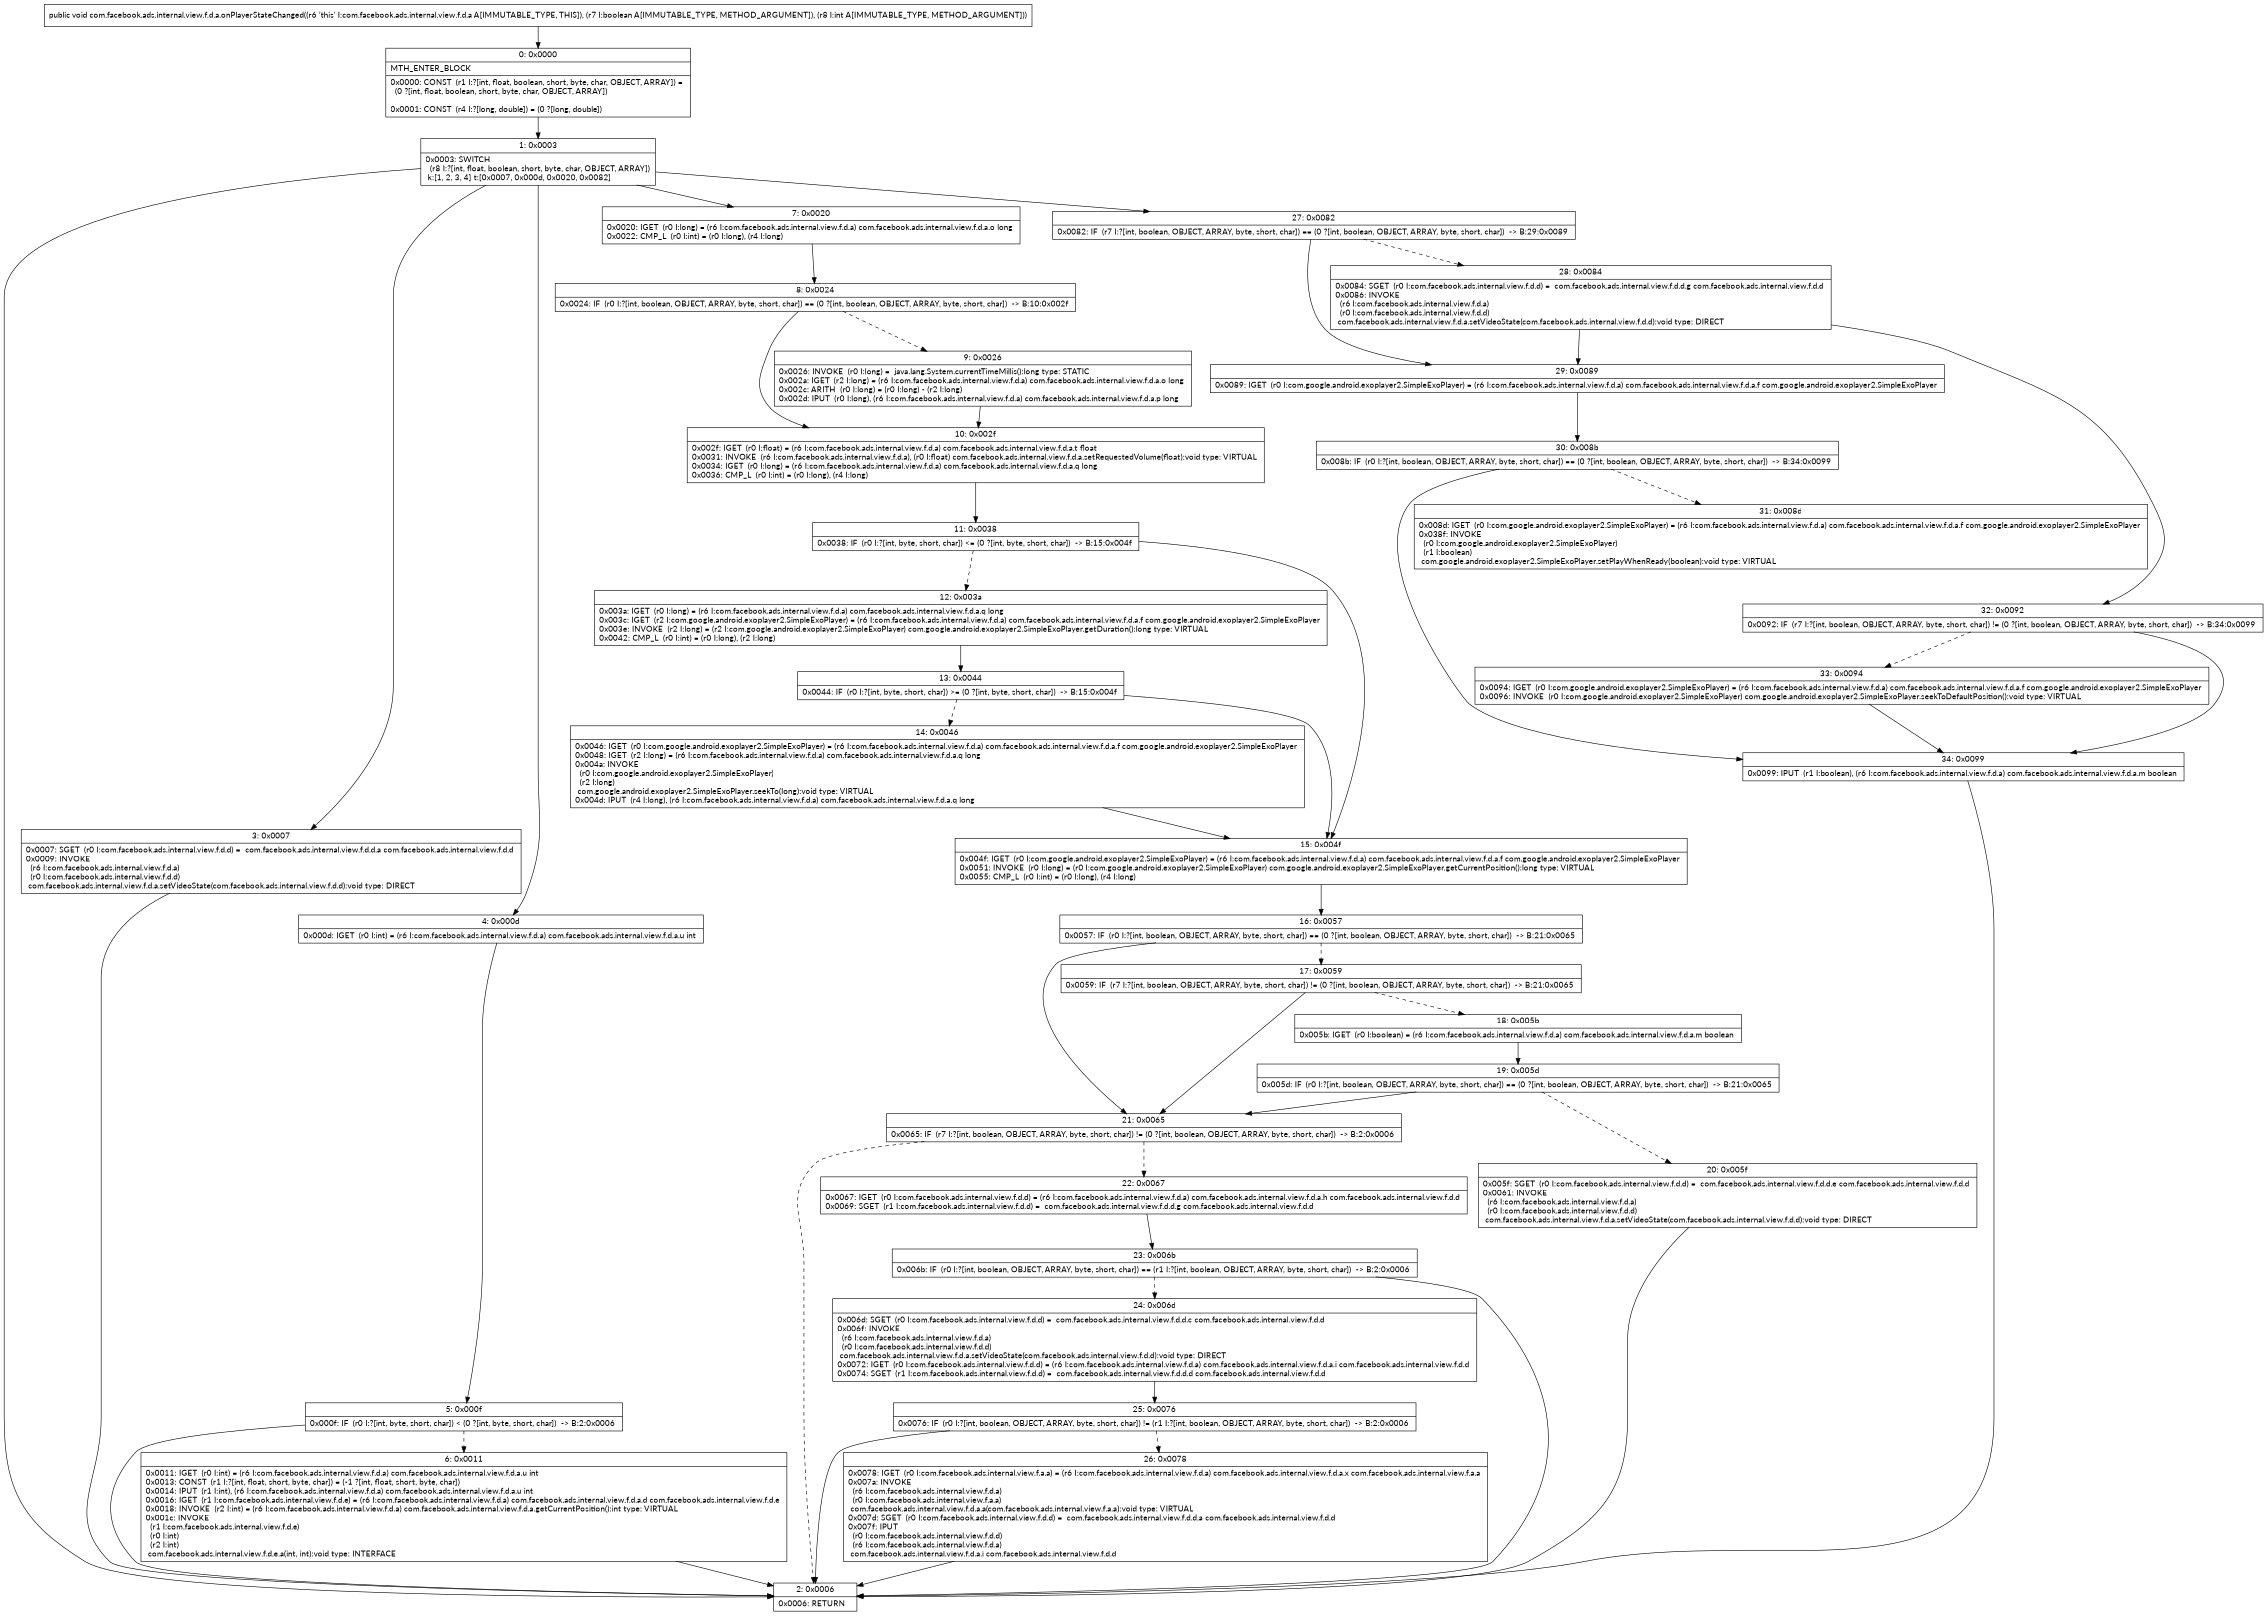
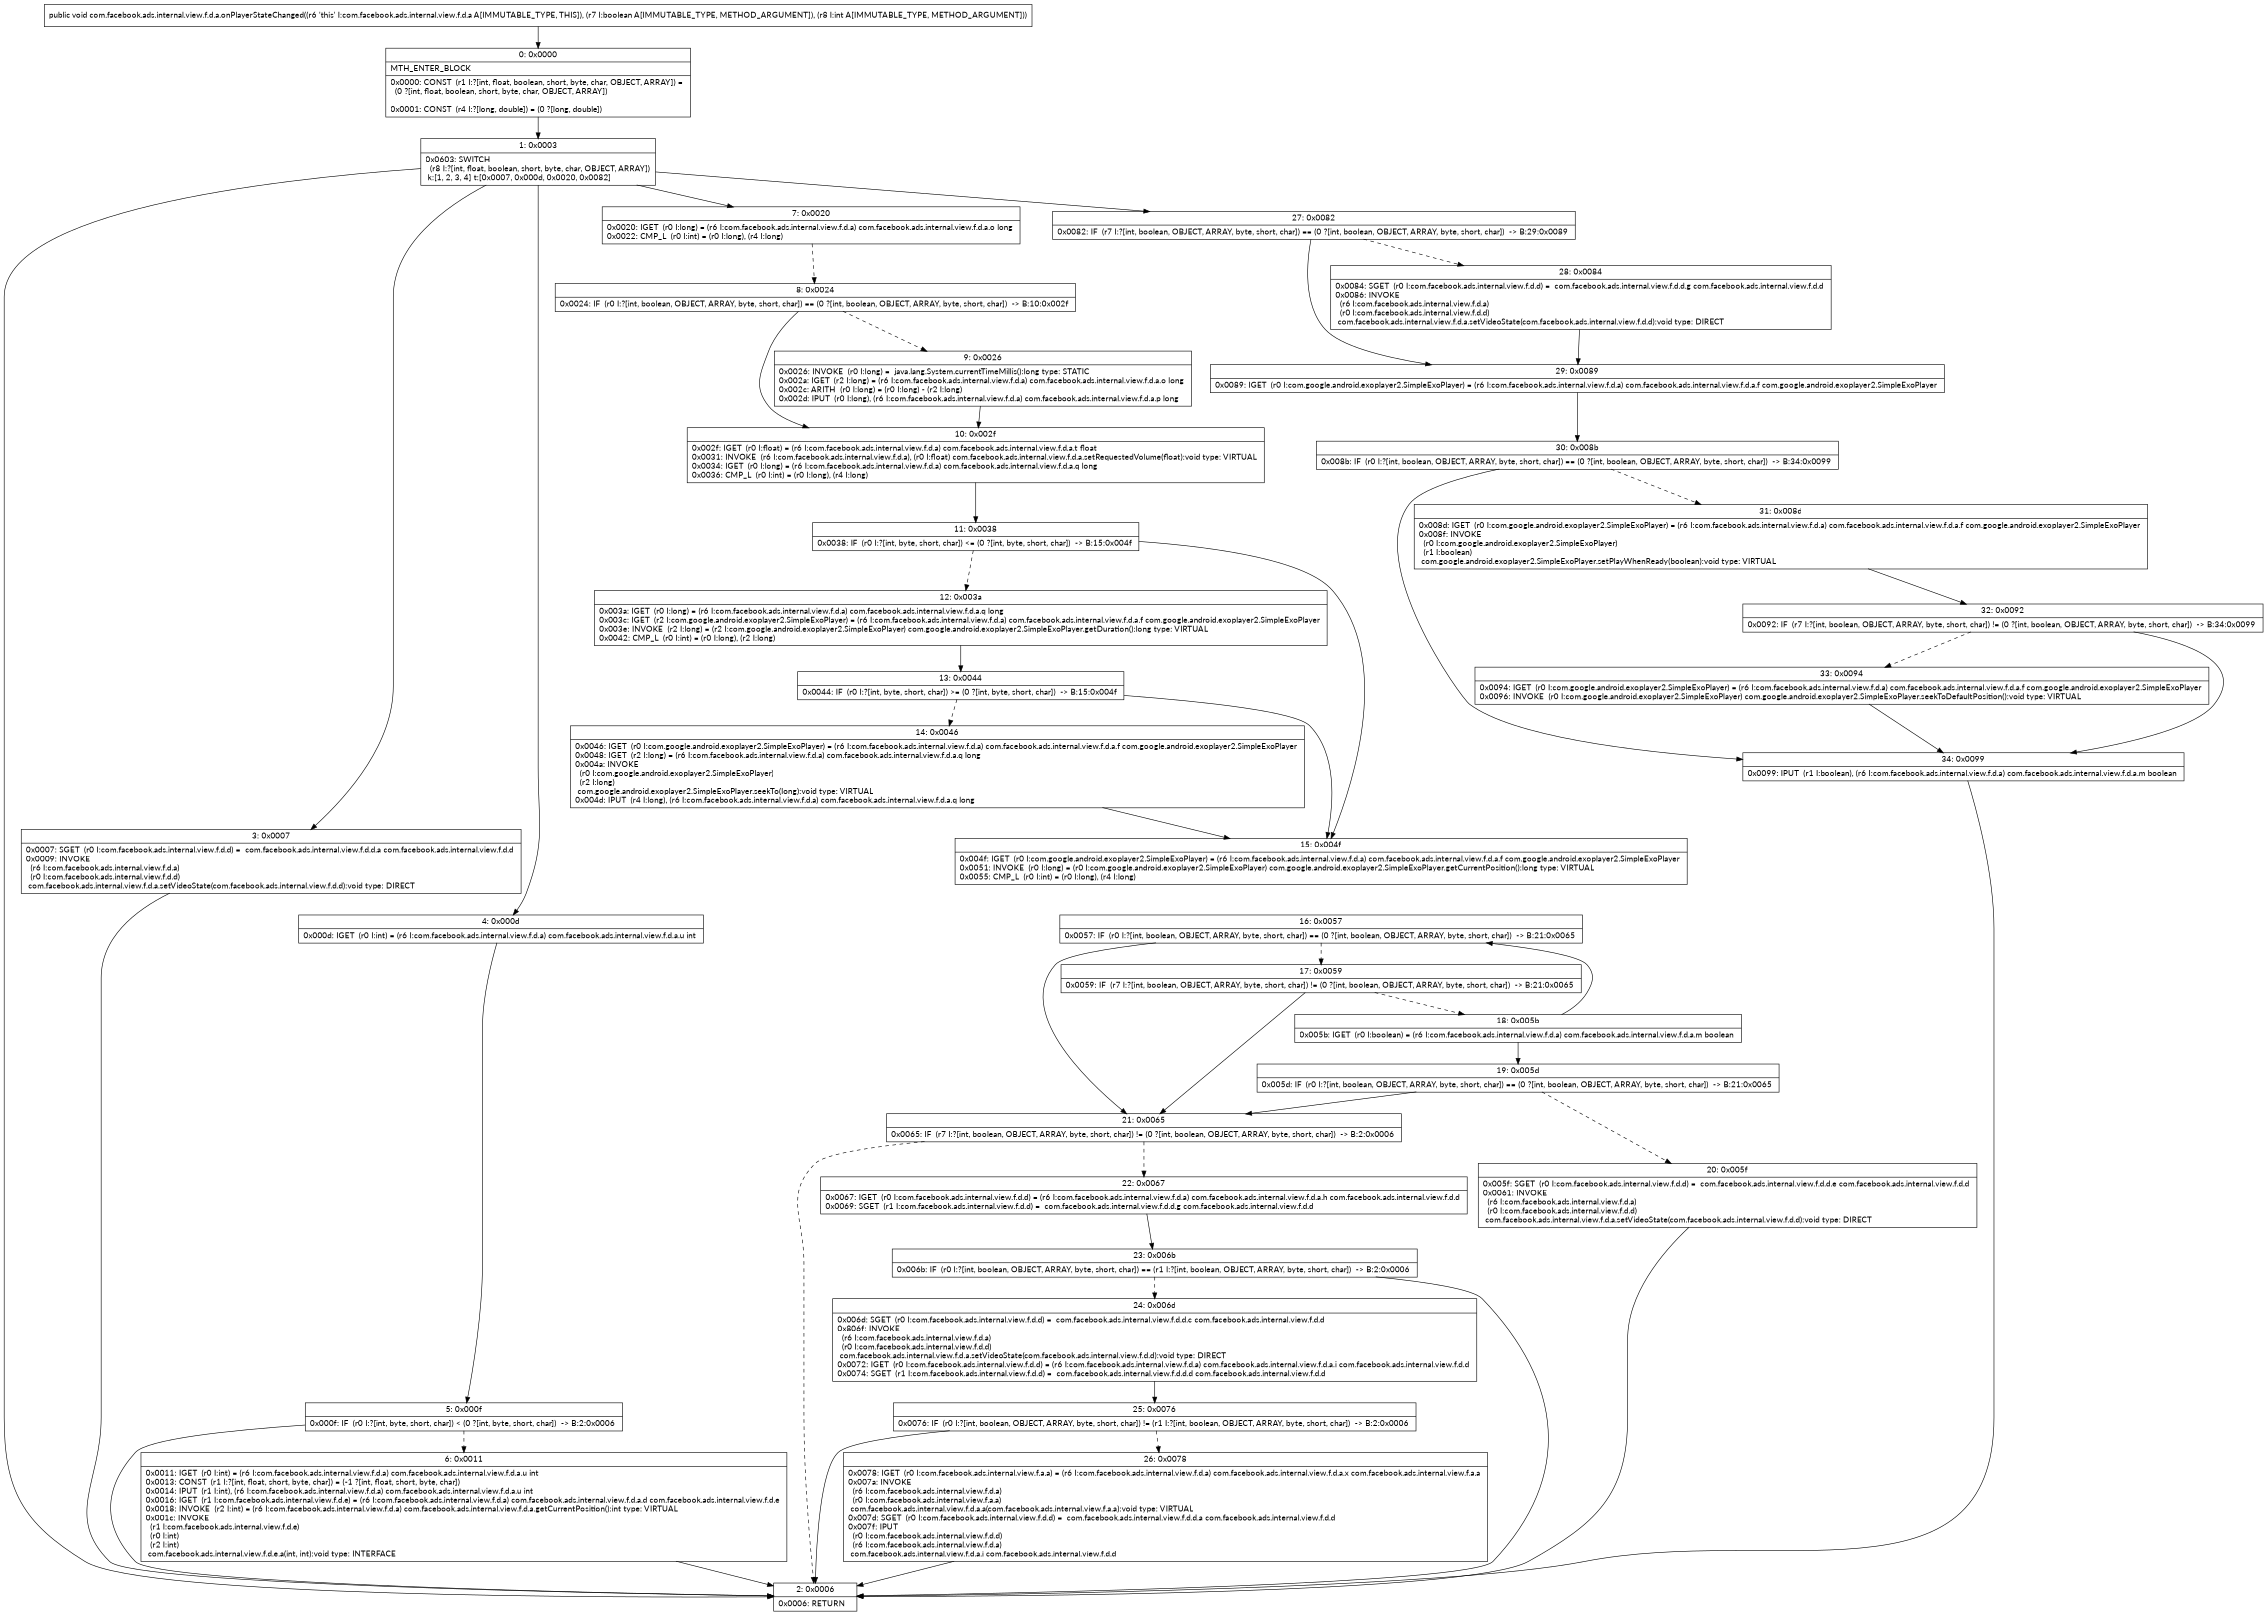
(460, 160) -> (460, 160)
(813, 261) -> (813, 261)
(2071, 406) -> (1914, 585)
(1453, 535) -> (1453, 535)
(1321, 897) -> (1572, 958)
(871, 1329) -> (871, 1329)
